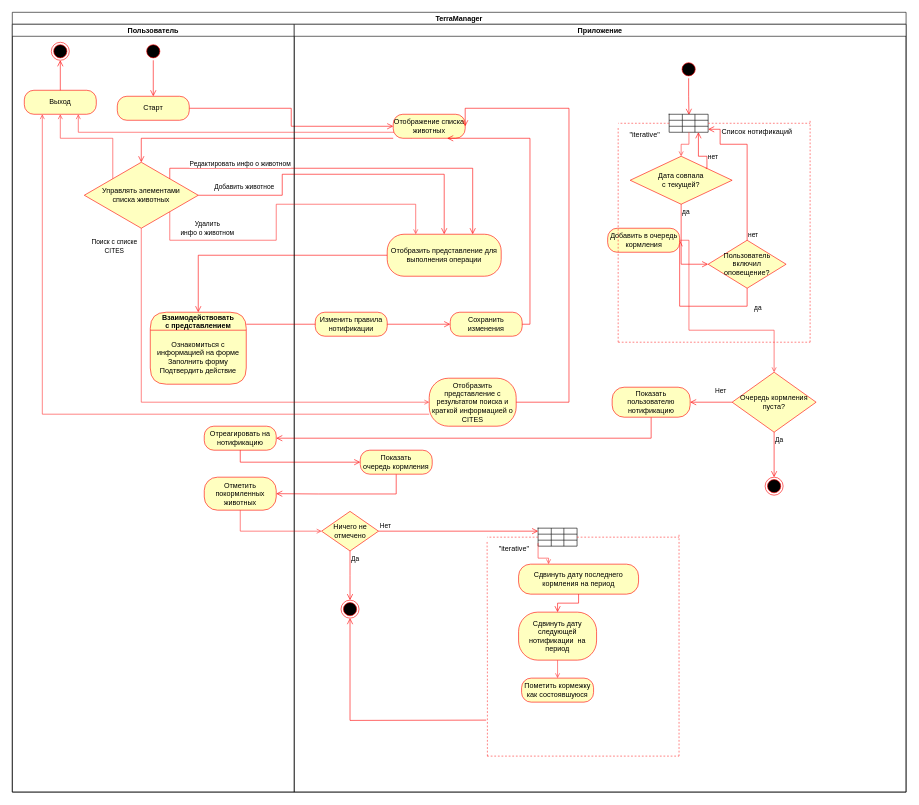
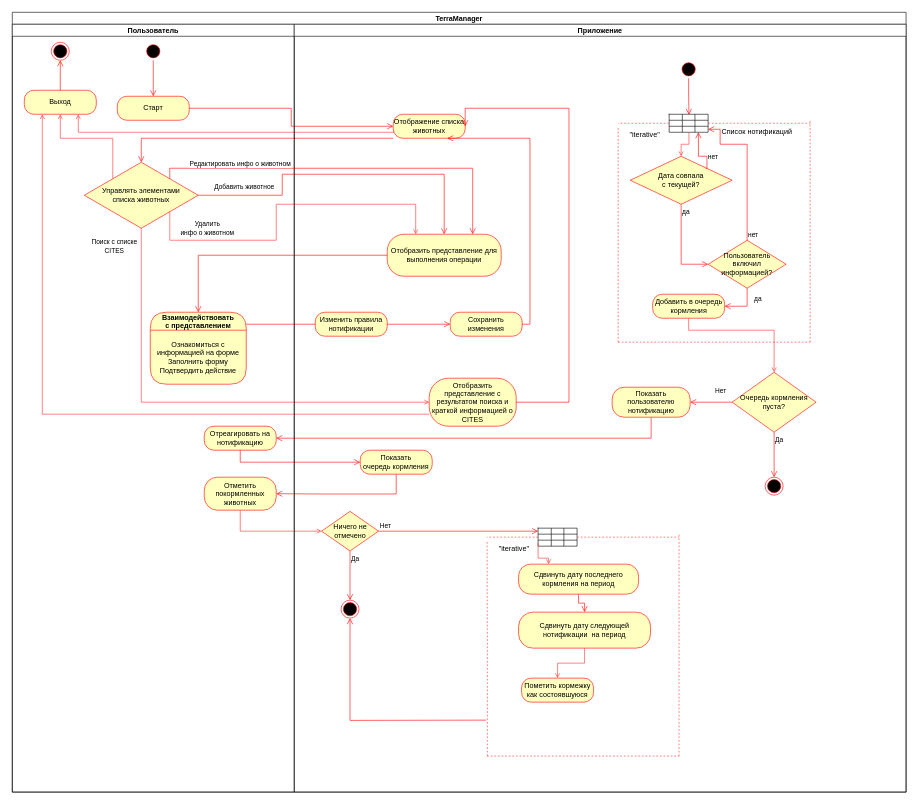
(644, 240) -> (689, 306)
(747, 264) -> (747, 264)
(558, 636) -> (585, 630)
